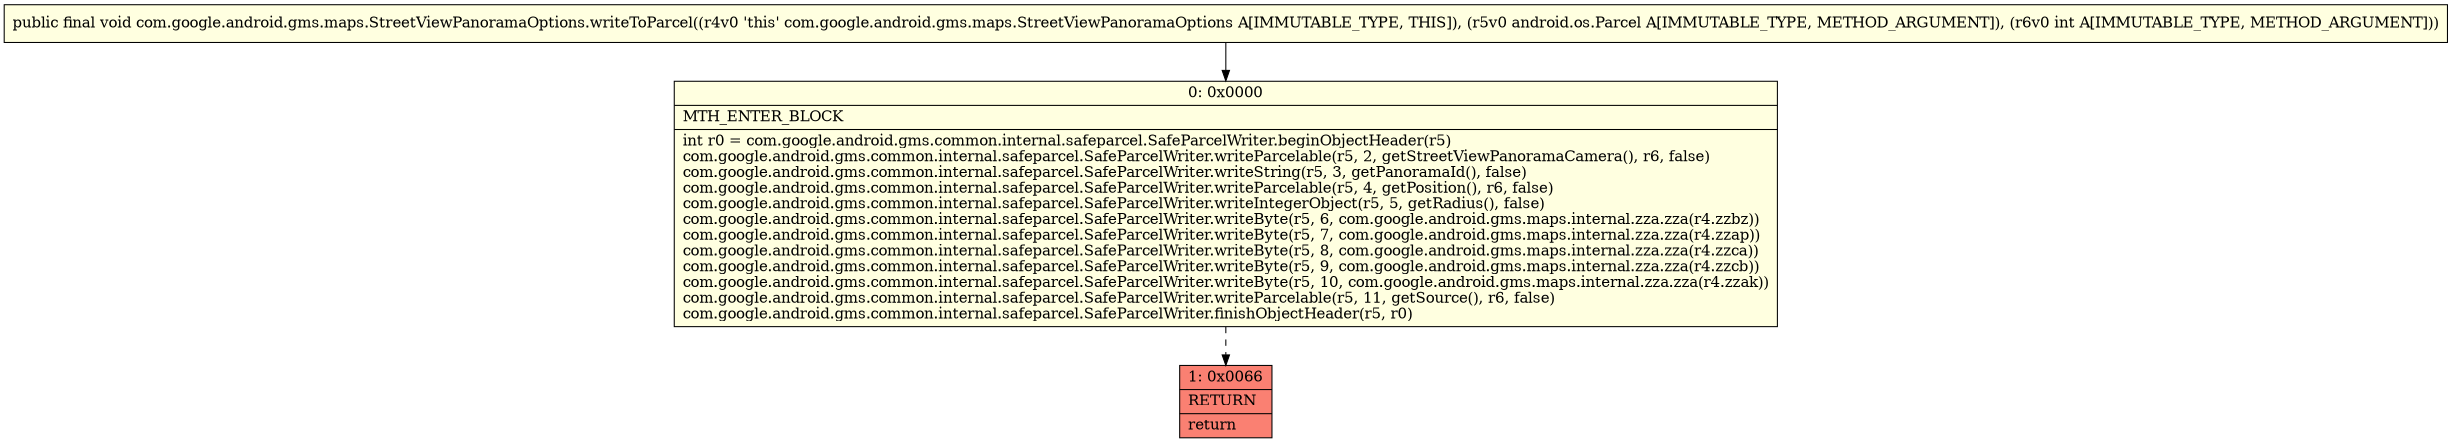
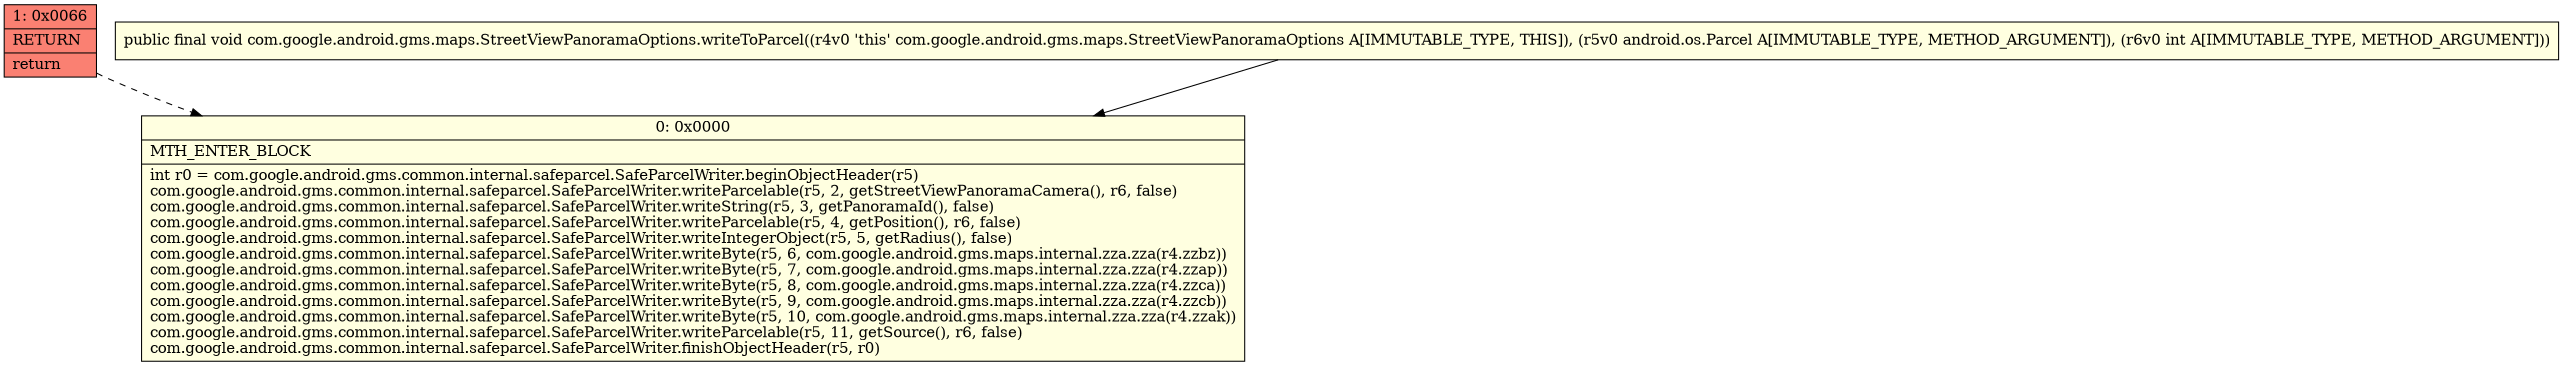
(1226, 341) -> (144, 94)
